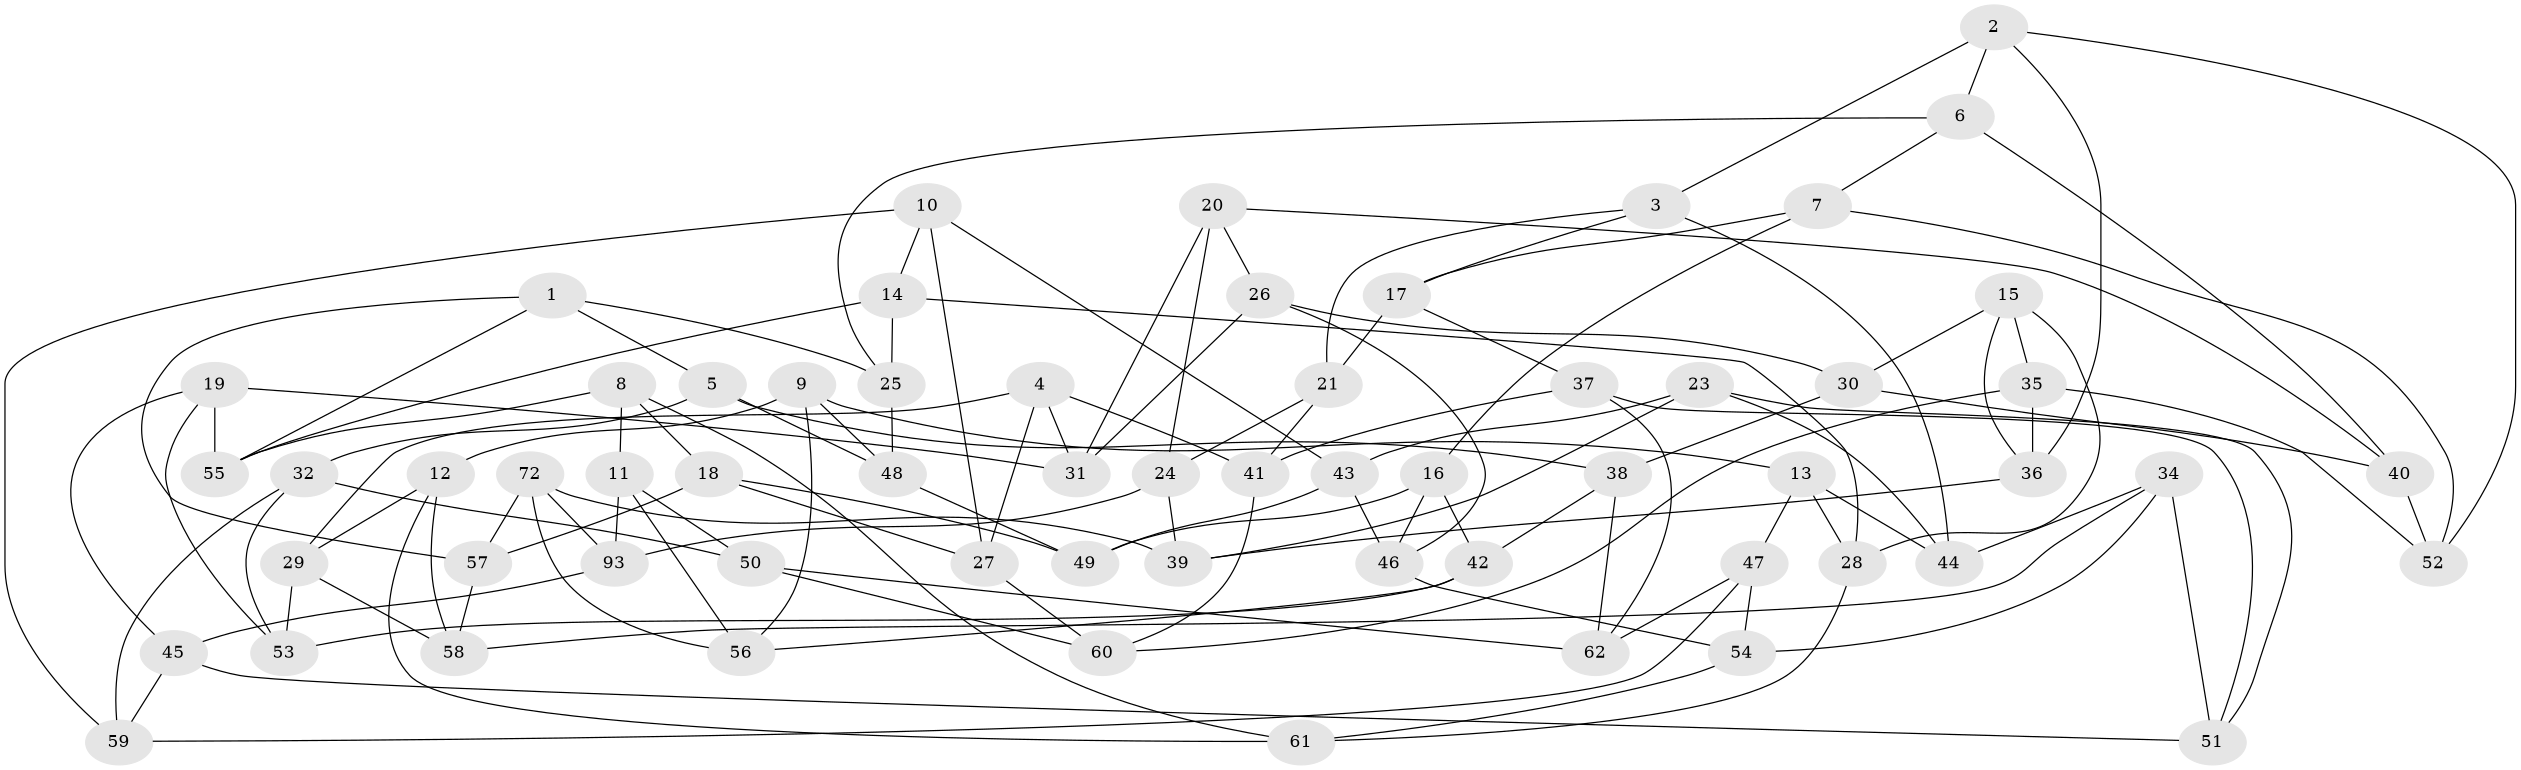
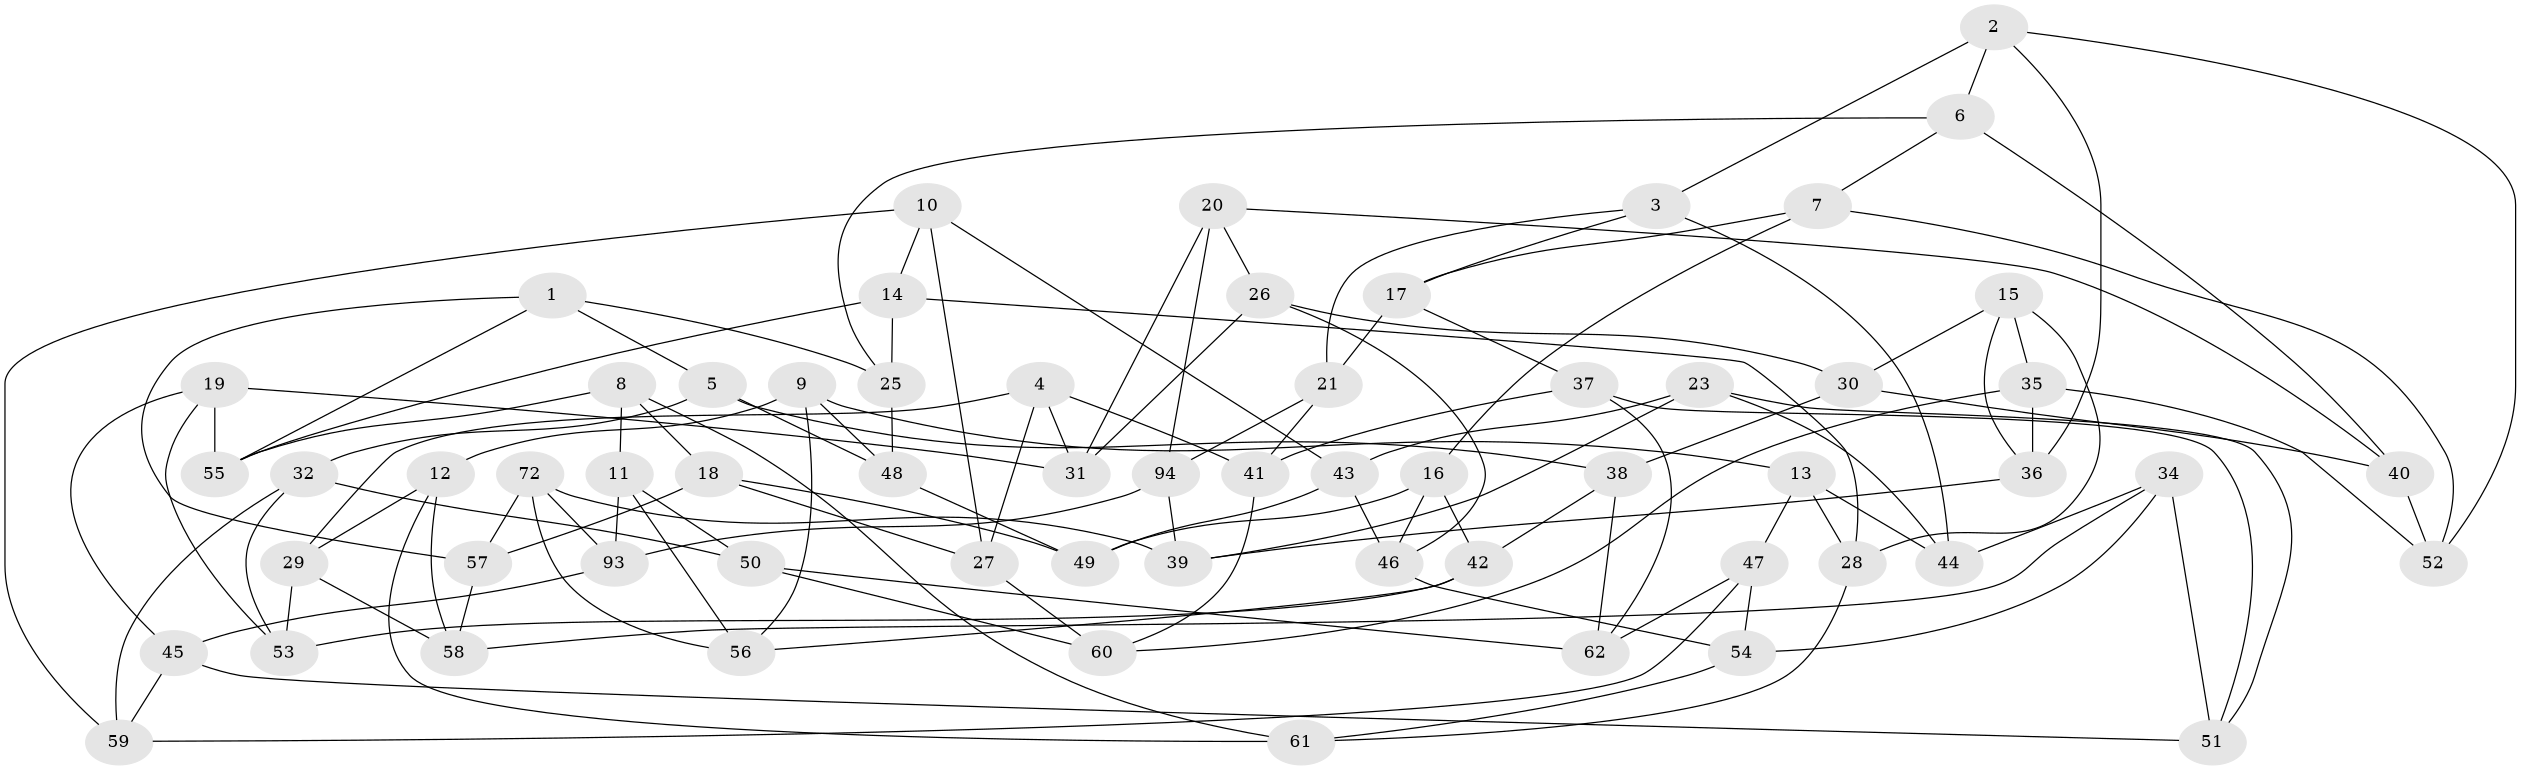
(1166, 474) -> (1166, 474)
